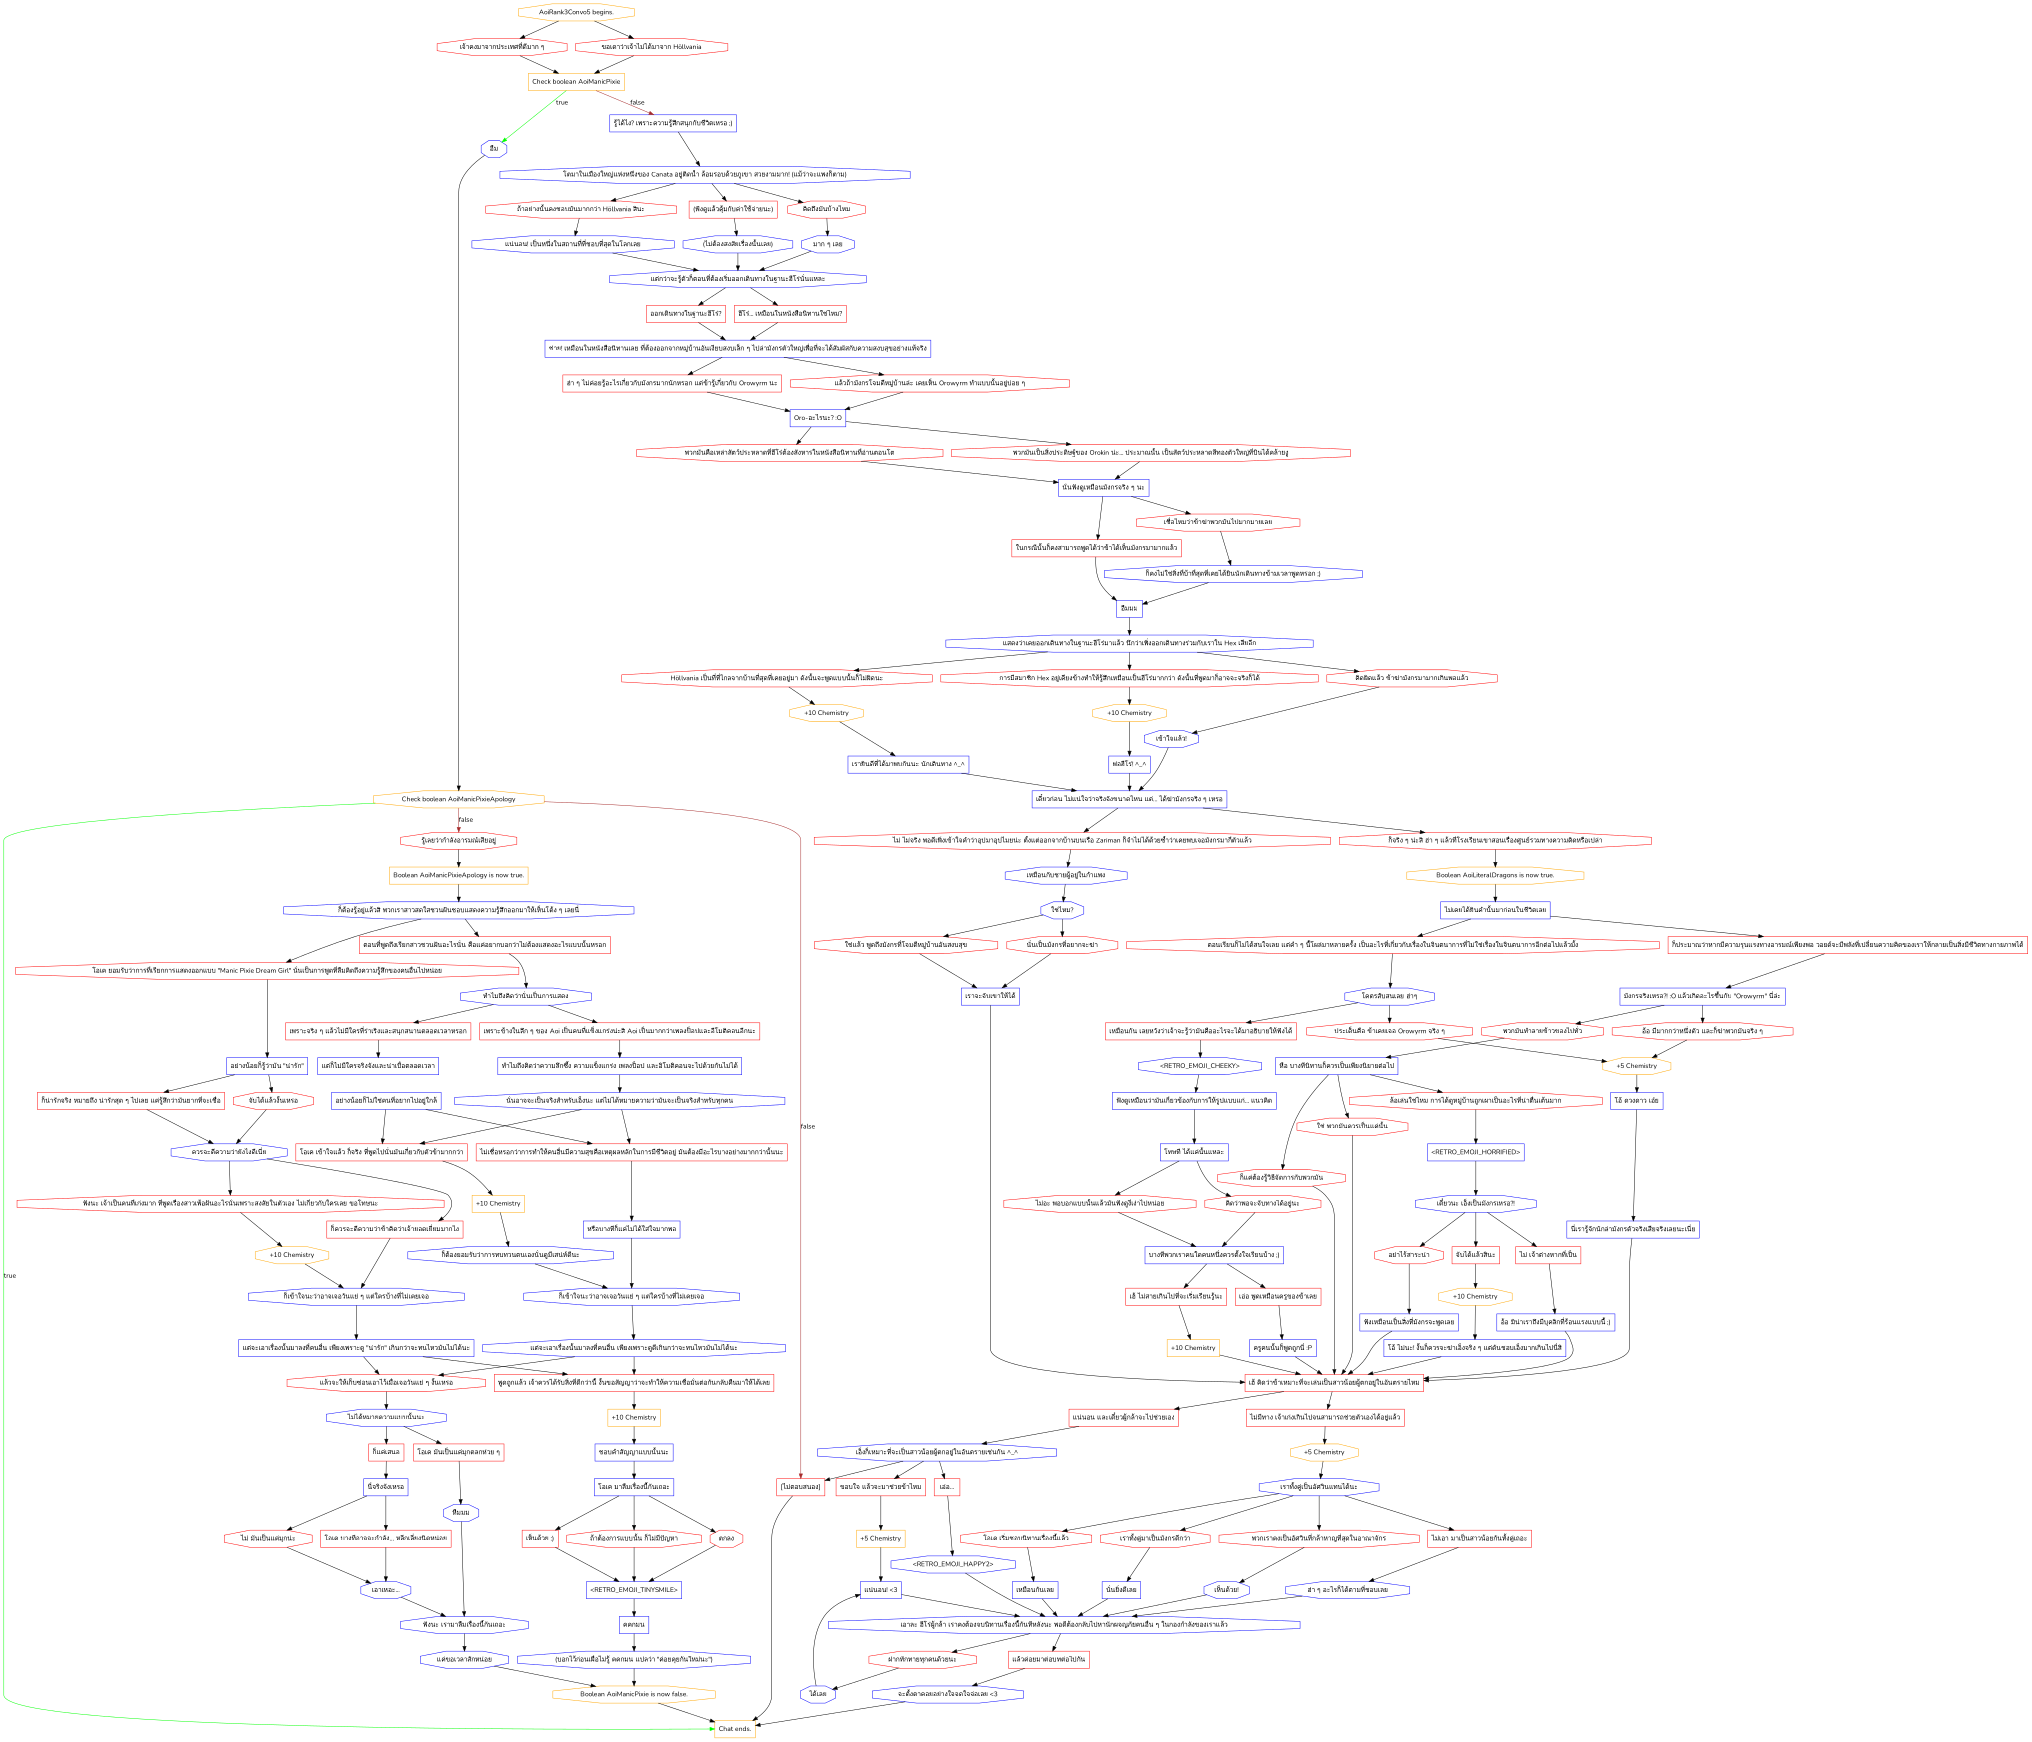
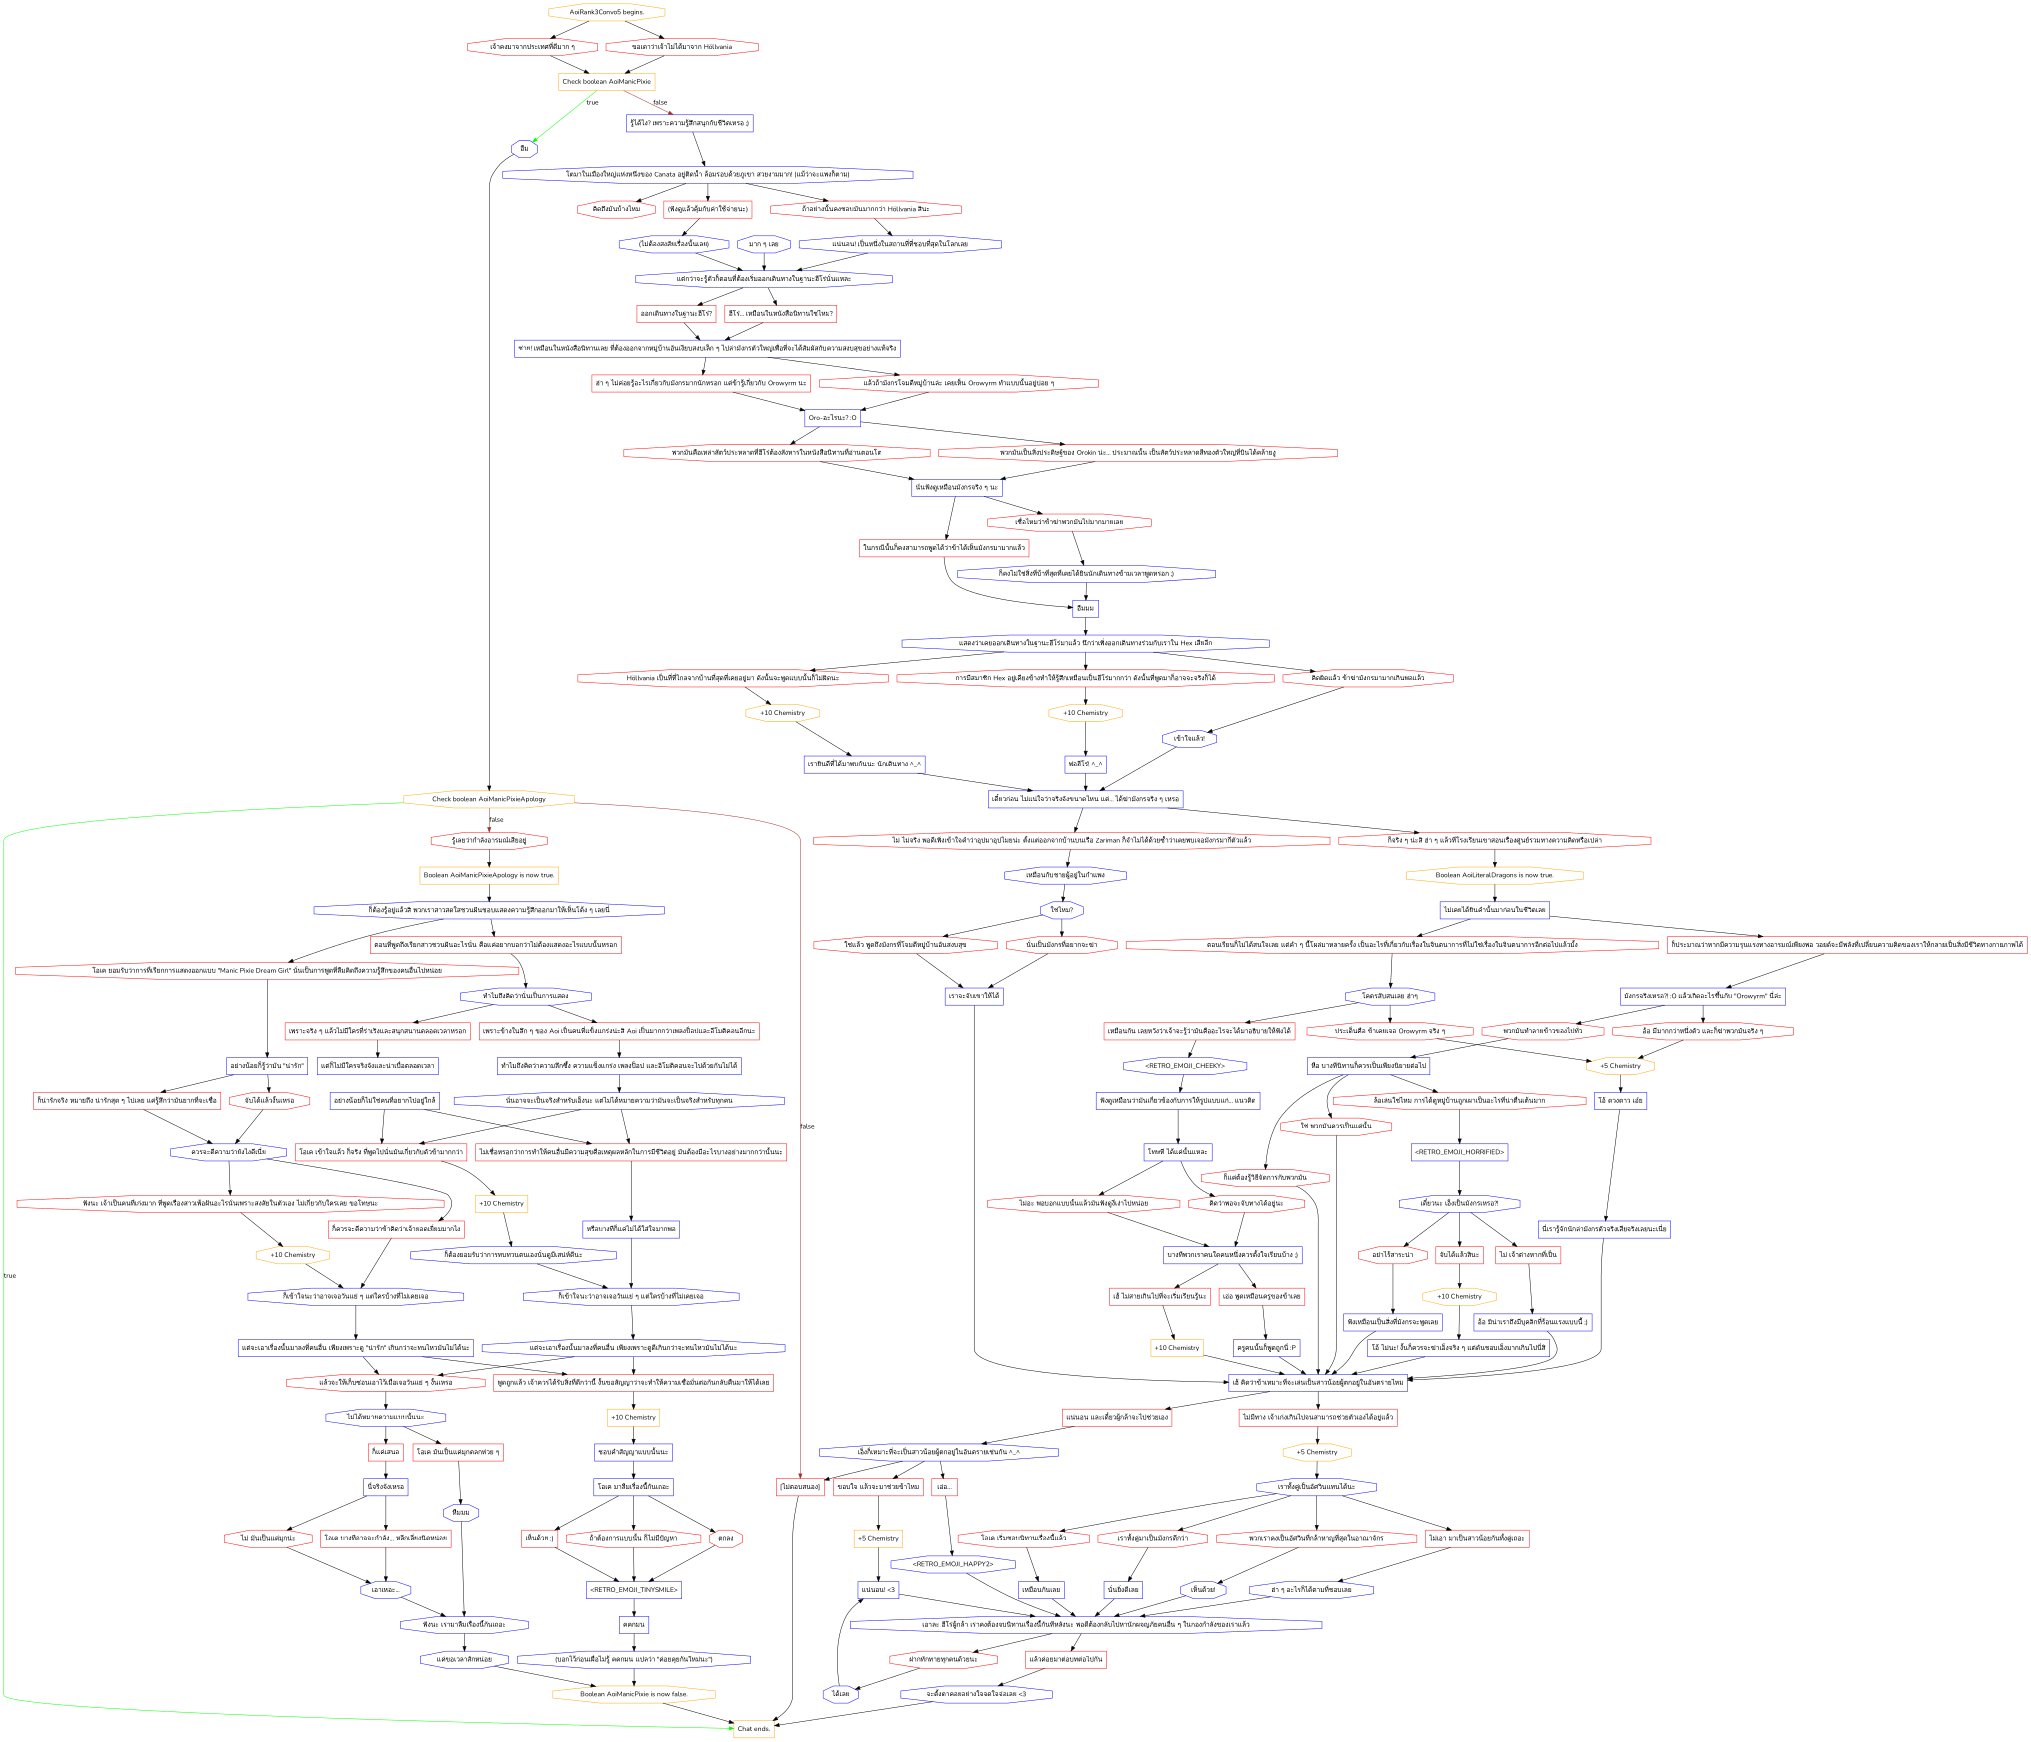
(827, 225) -> none
(1334, 1383) -> (1318, 1383)
